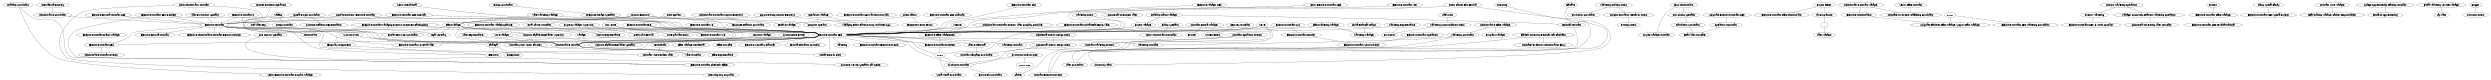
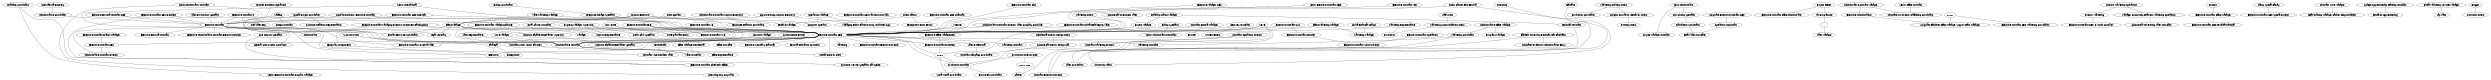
(156, 30) -> (123, 29)
(644, 35) -> (644, 35)
none -> (270, 45)
(1053, 45) -> (1053, 45)
